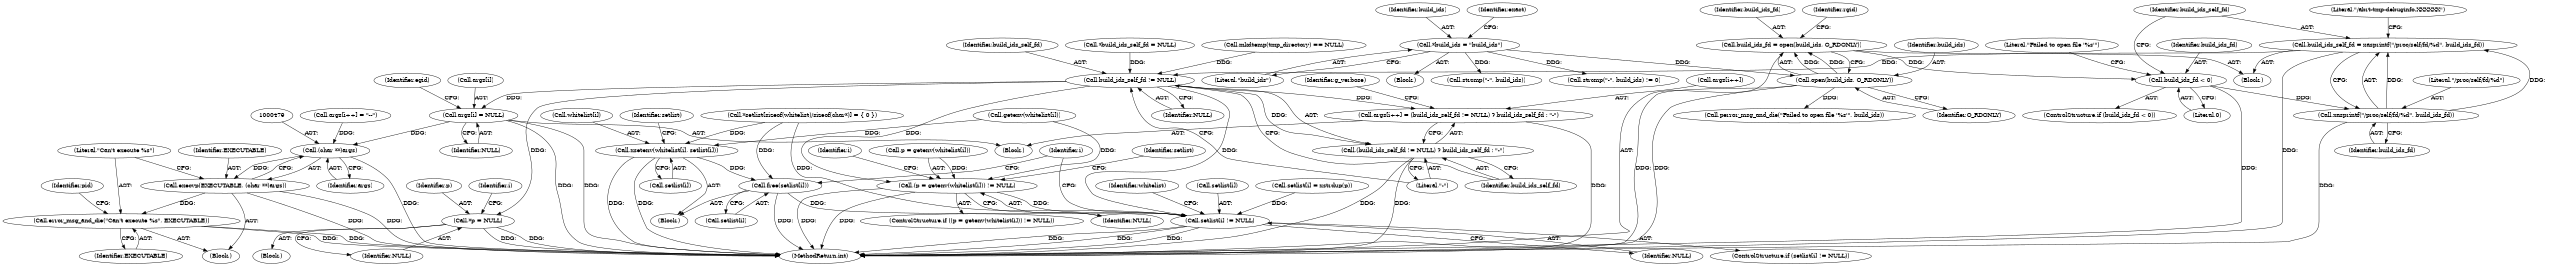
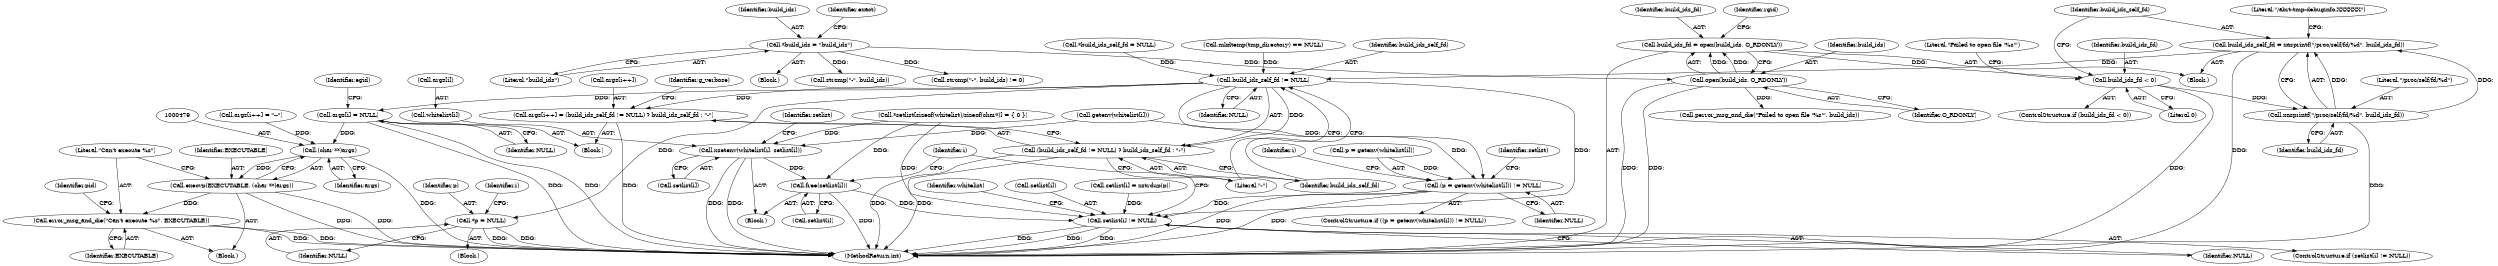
(475, 96) -> (436, 96)
